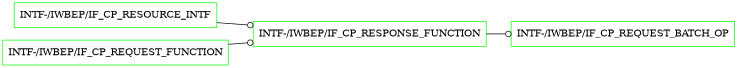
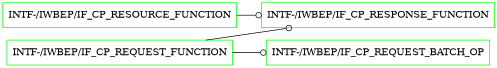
(116, 15) -> (120, 15)
(496, 34) -> (246, 53)
